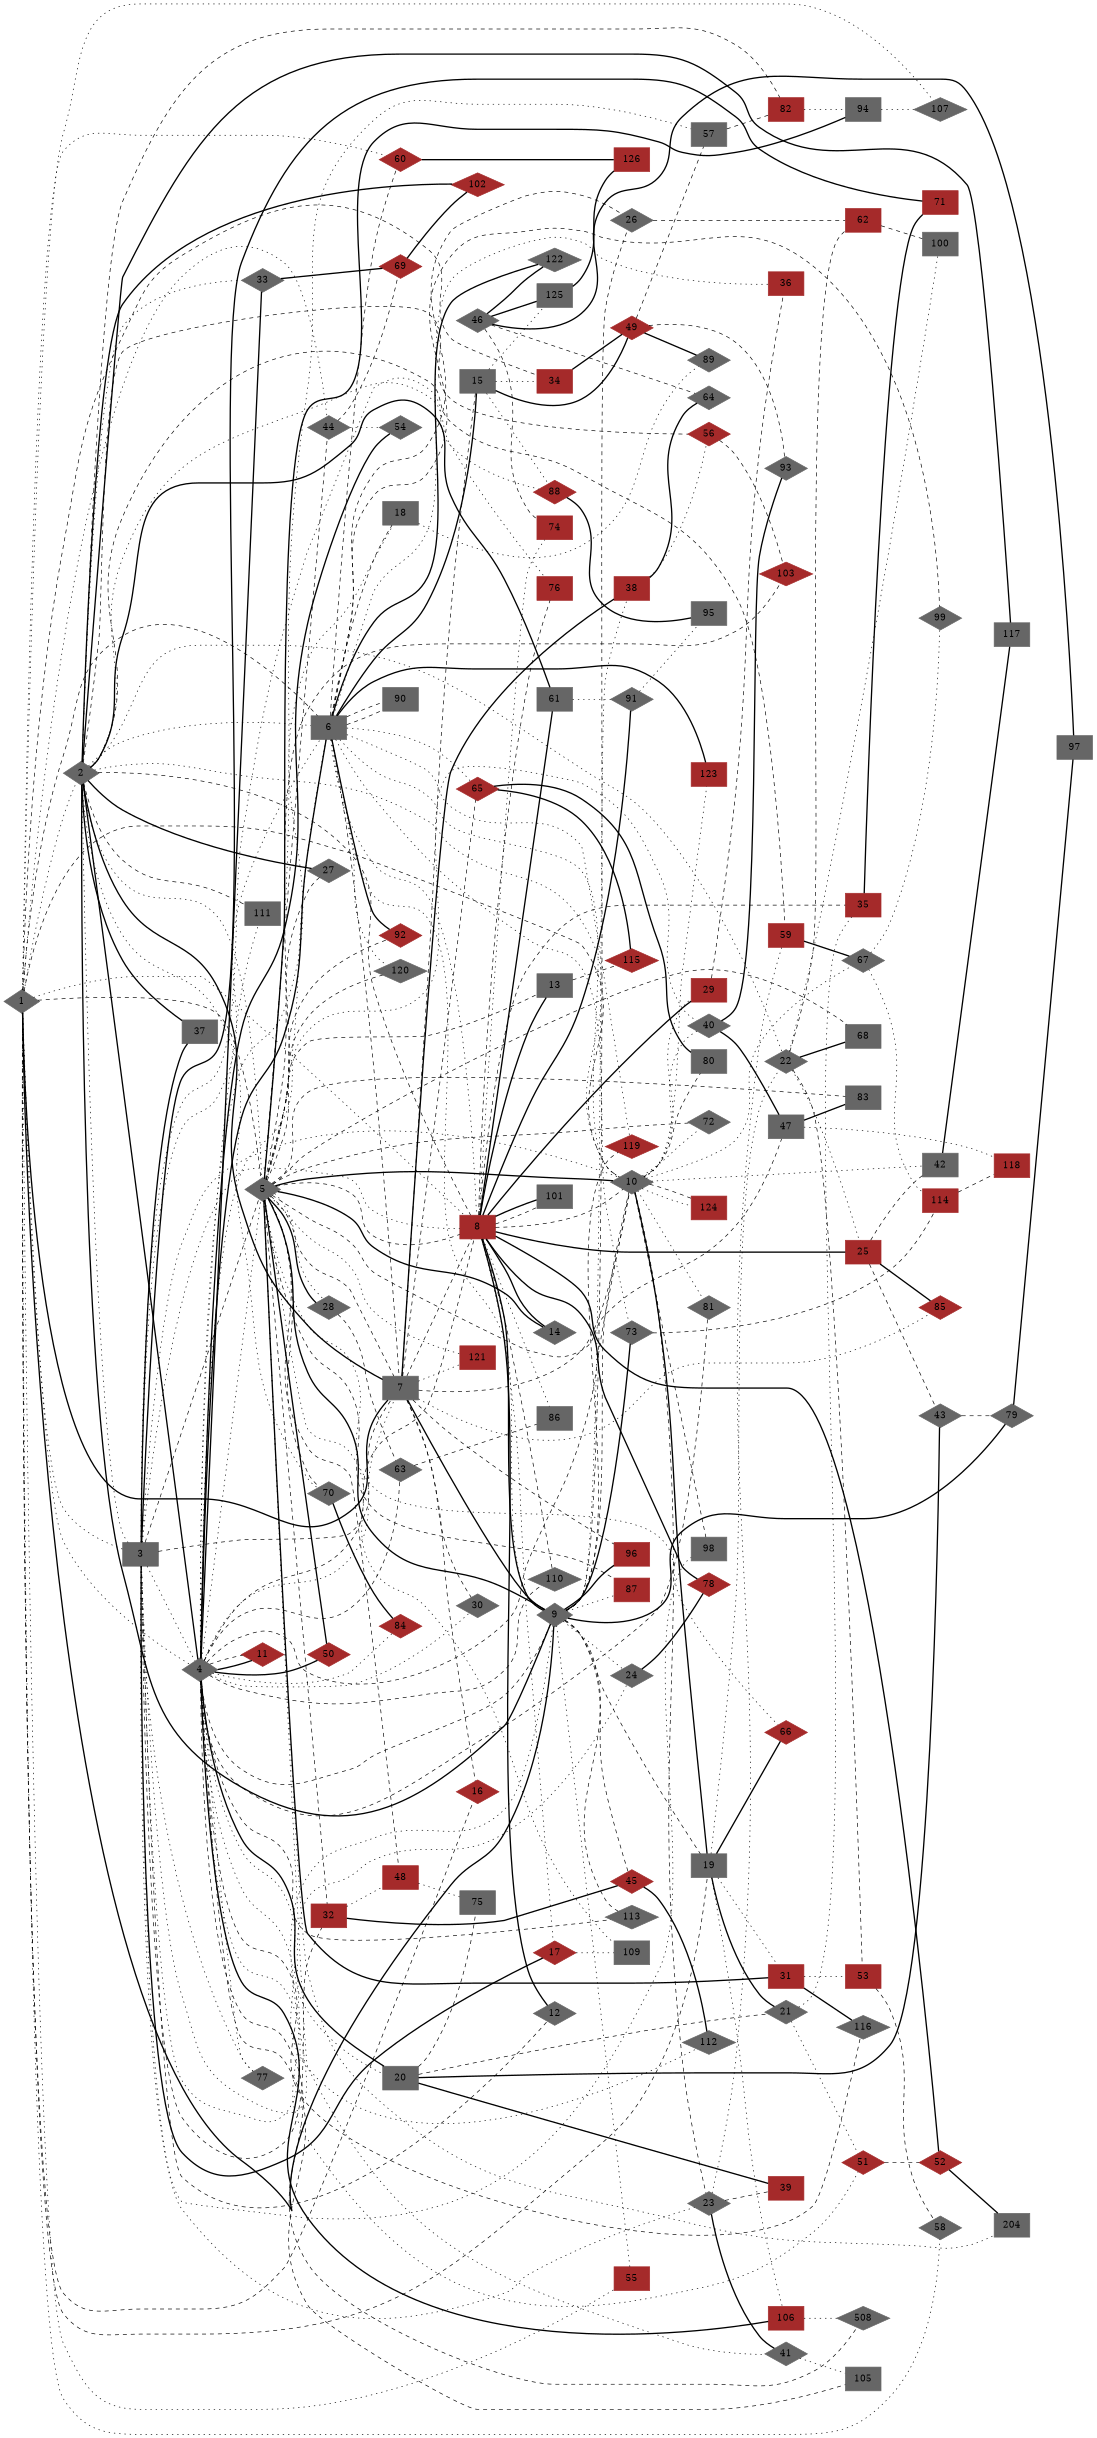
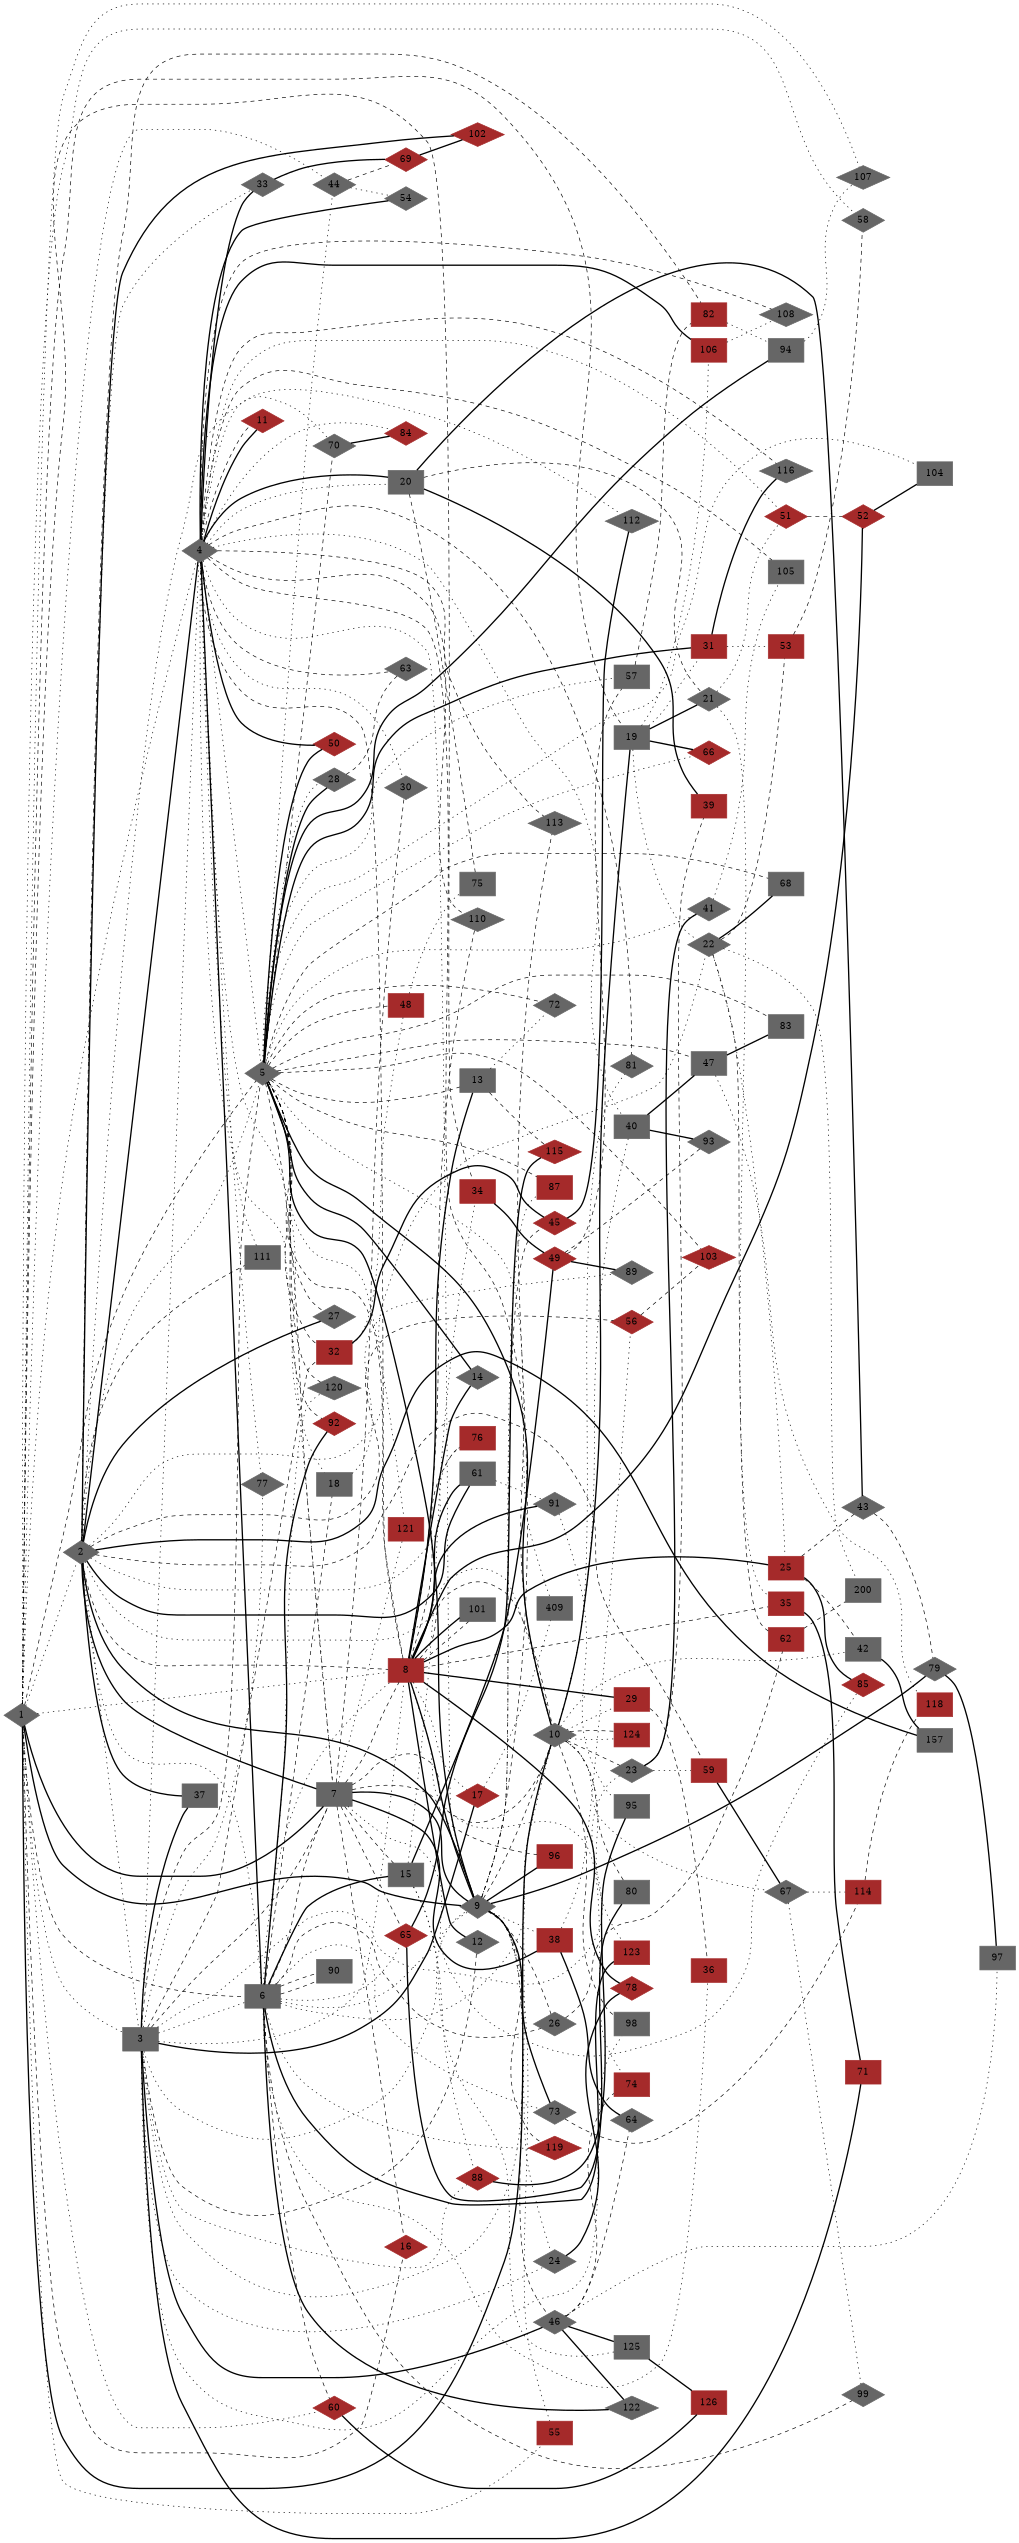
(971, 100) -> (873, 2244)
(940, 244) -> (863, 1591)
(1012, 635) -> (935, 1740)
(292, 846) -> (292, 628)
(381, 865) -> (236, 2488)
(299, 960) -> none
(709, 1026) -> (632, 1127)
(671, 1153) -> (514, 1045)
(555, 1418) -> none
(629, 1738) -> (520, 2215)
(369, 1759) -> (446, 1254)
(632, 1953) -> (555, 1608)
(1012, 2225) -> (935, 474)
(863, 2318) -> (786, 315)
none -> (220, 2366)
